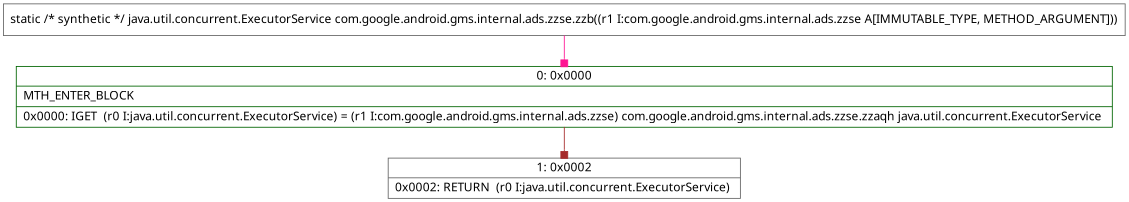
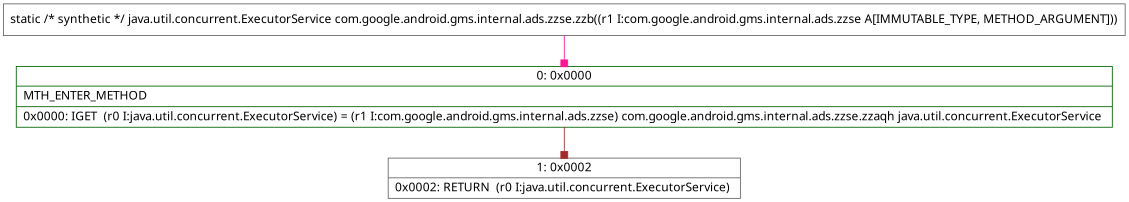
(79, 96) -> (85, 96)
